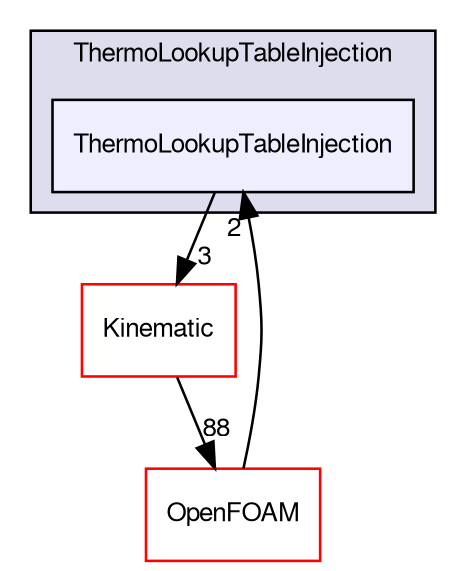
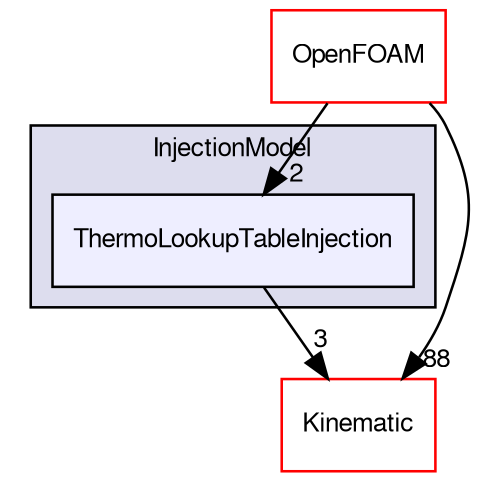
(233, 55) -> (233, 150)
(191, 411) -> (467, 230)
